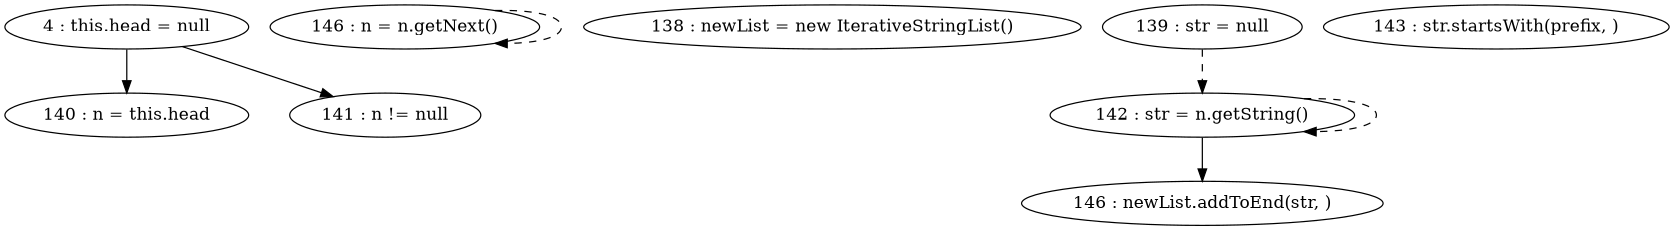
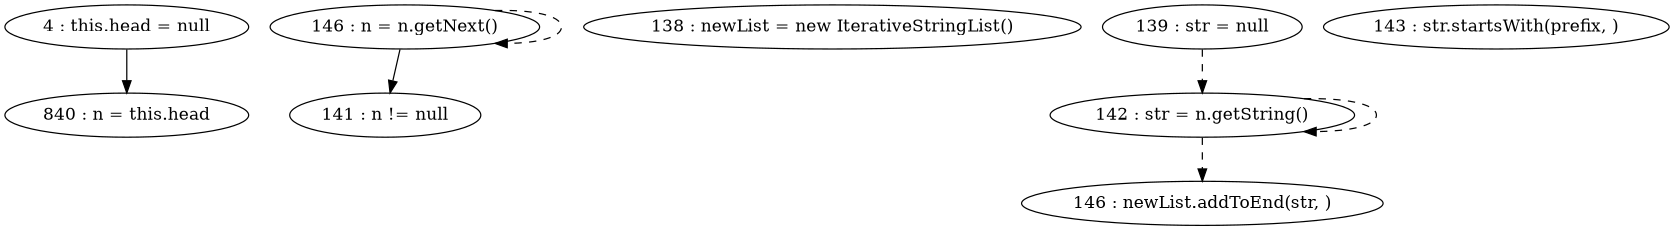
(252, 70) -> (396, 65)
(127, 115) -> (127, 115)
(1202, 153) -> (1202, 153)
